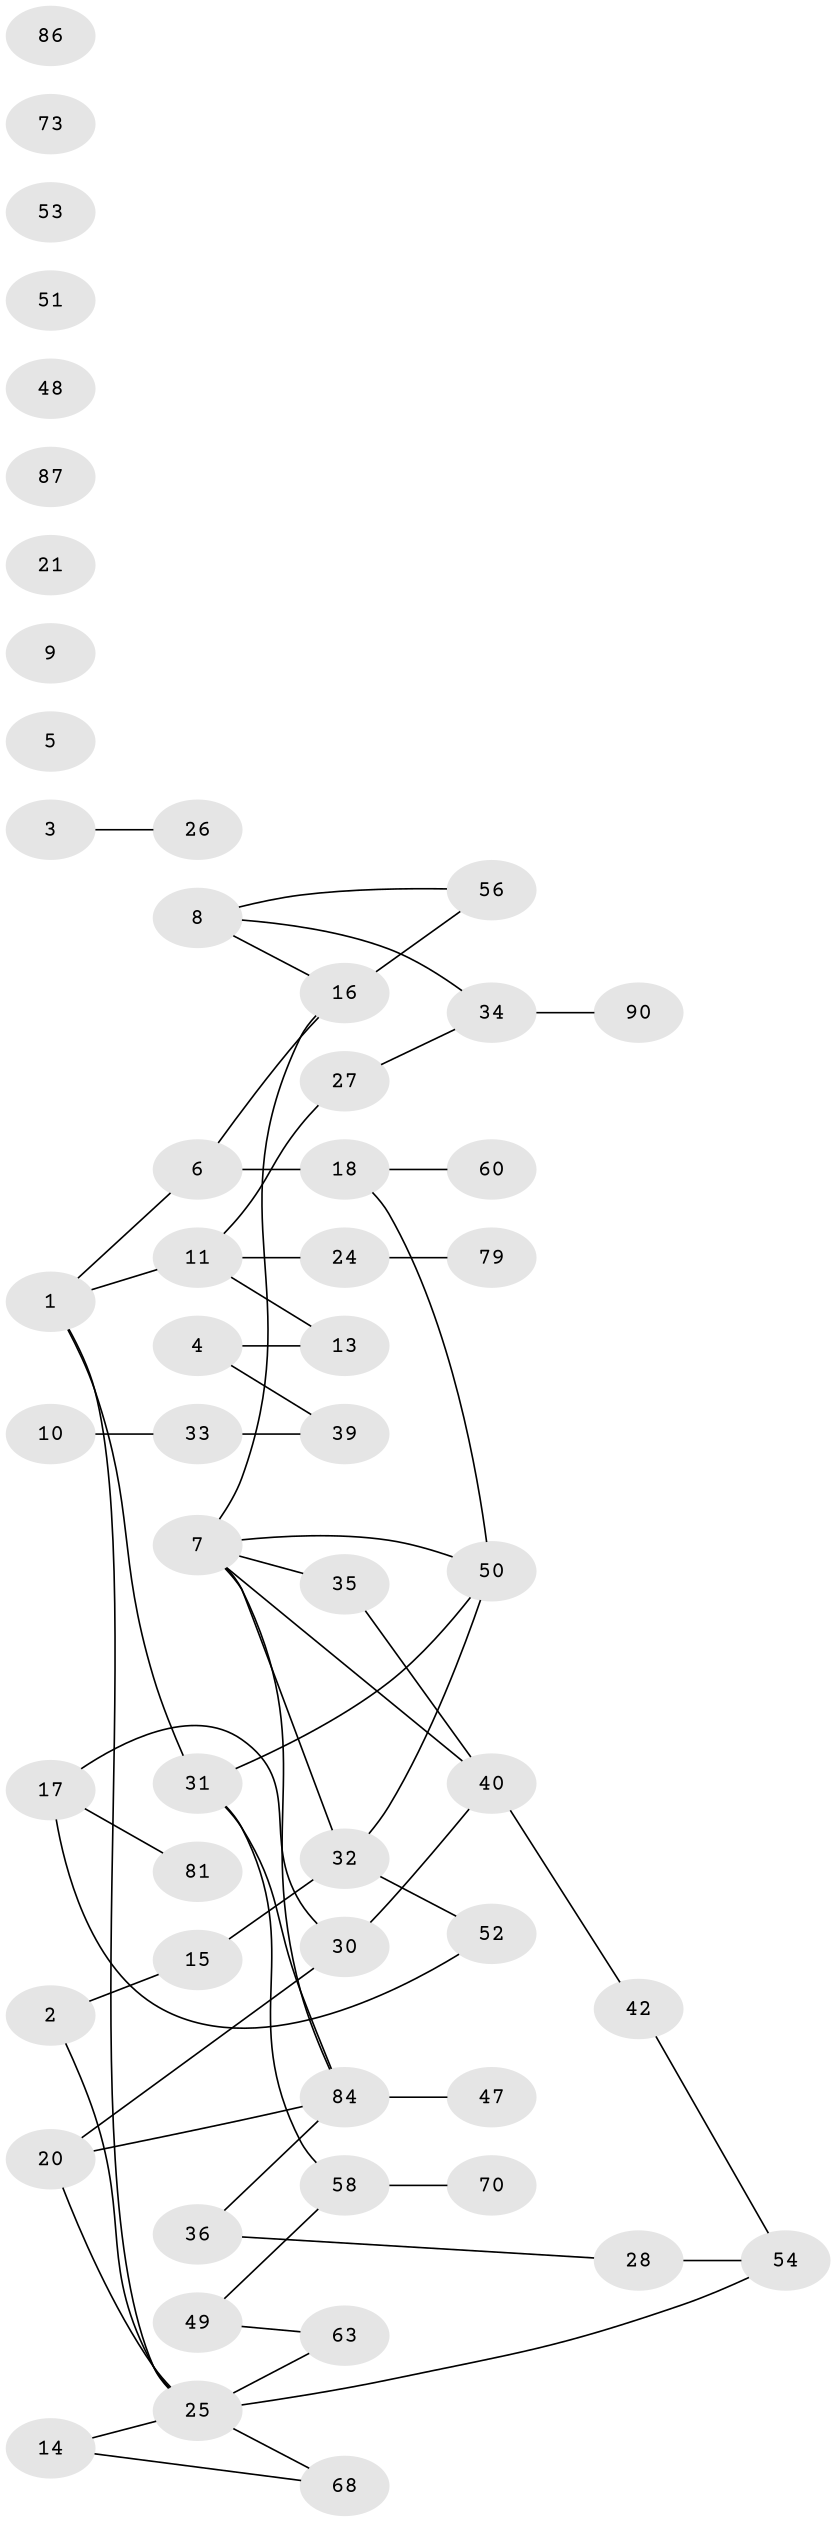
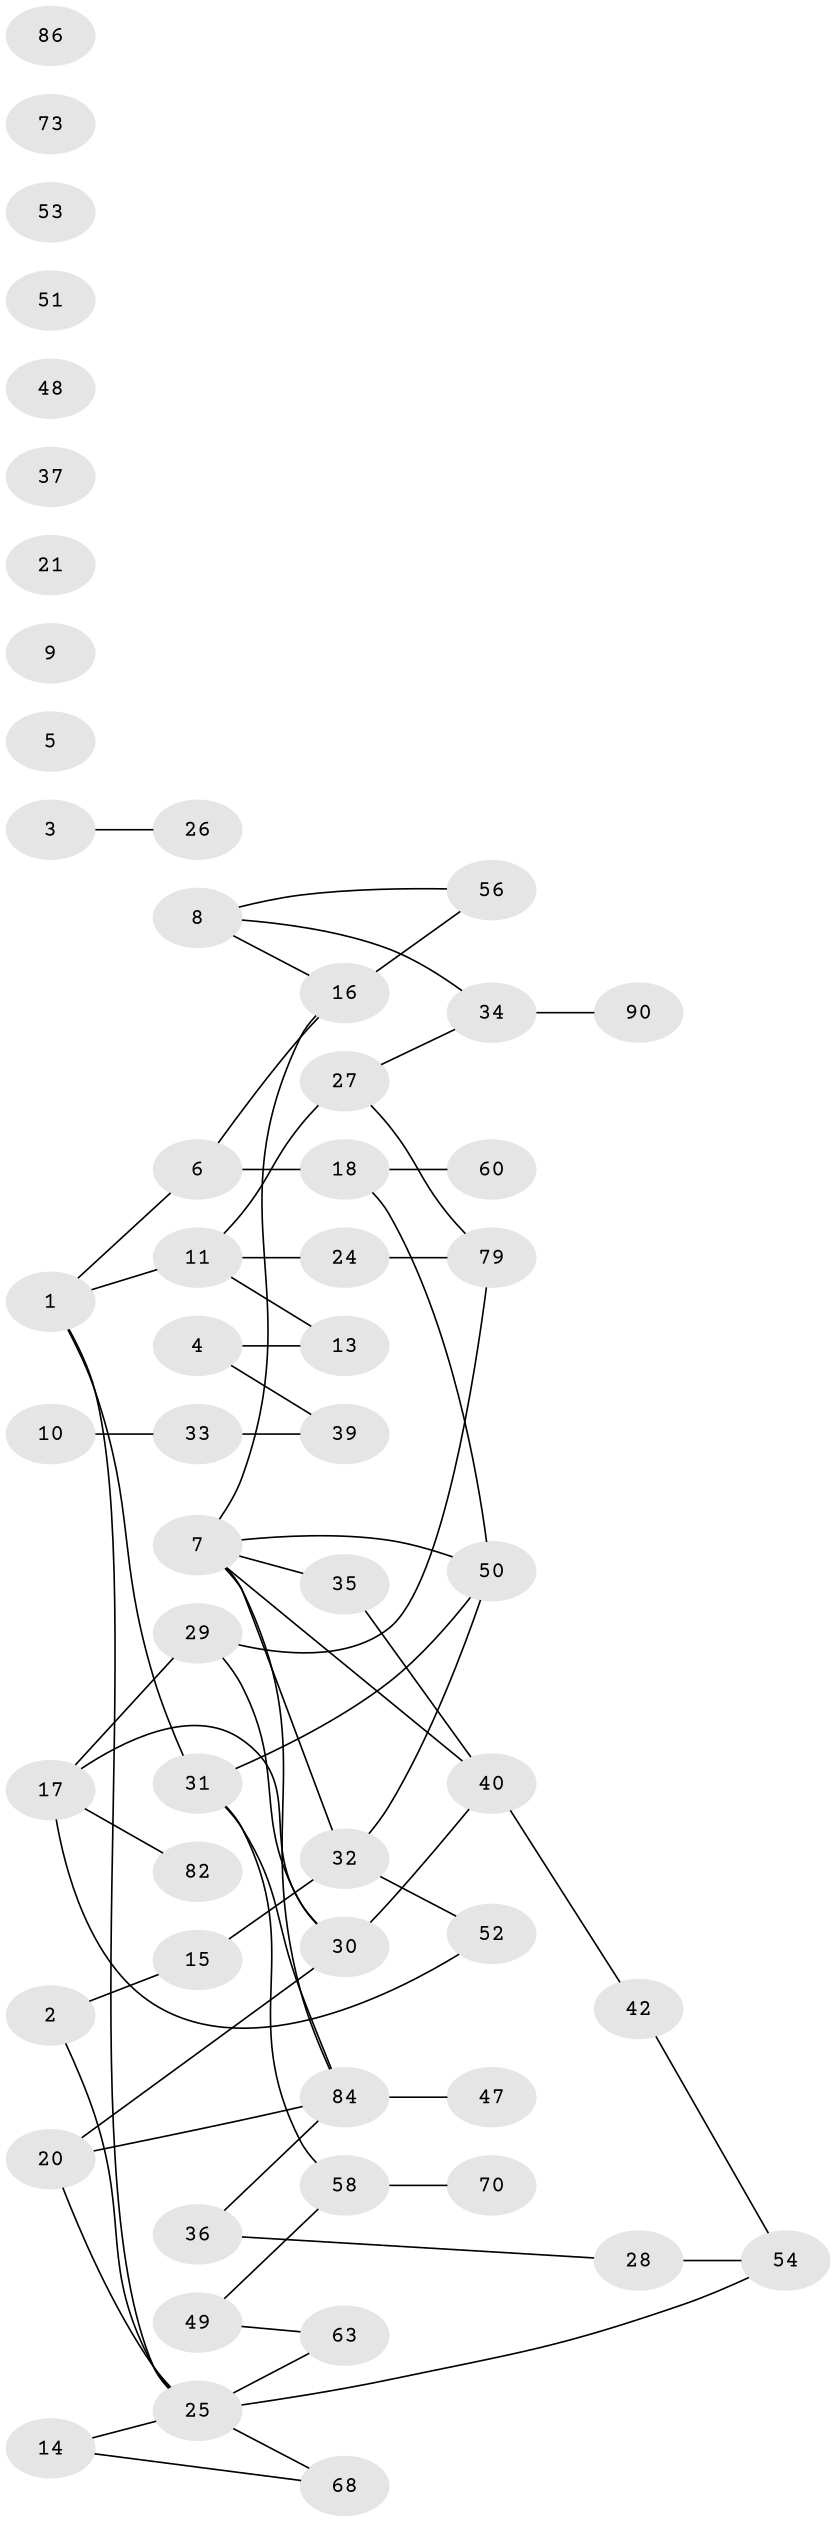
(51, 477) -> (51, 477)
none -> (412, 1159)
none -> (198, 1633)
(198, 1872) -> (198, 1872)
